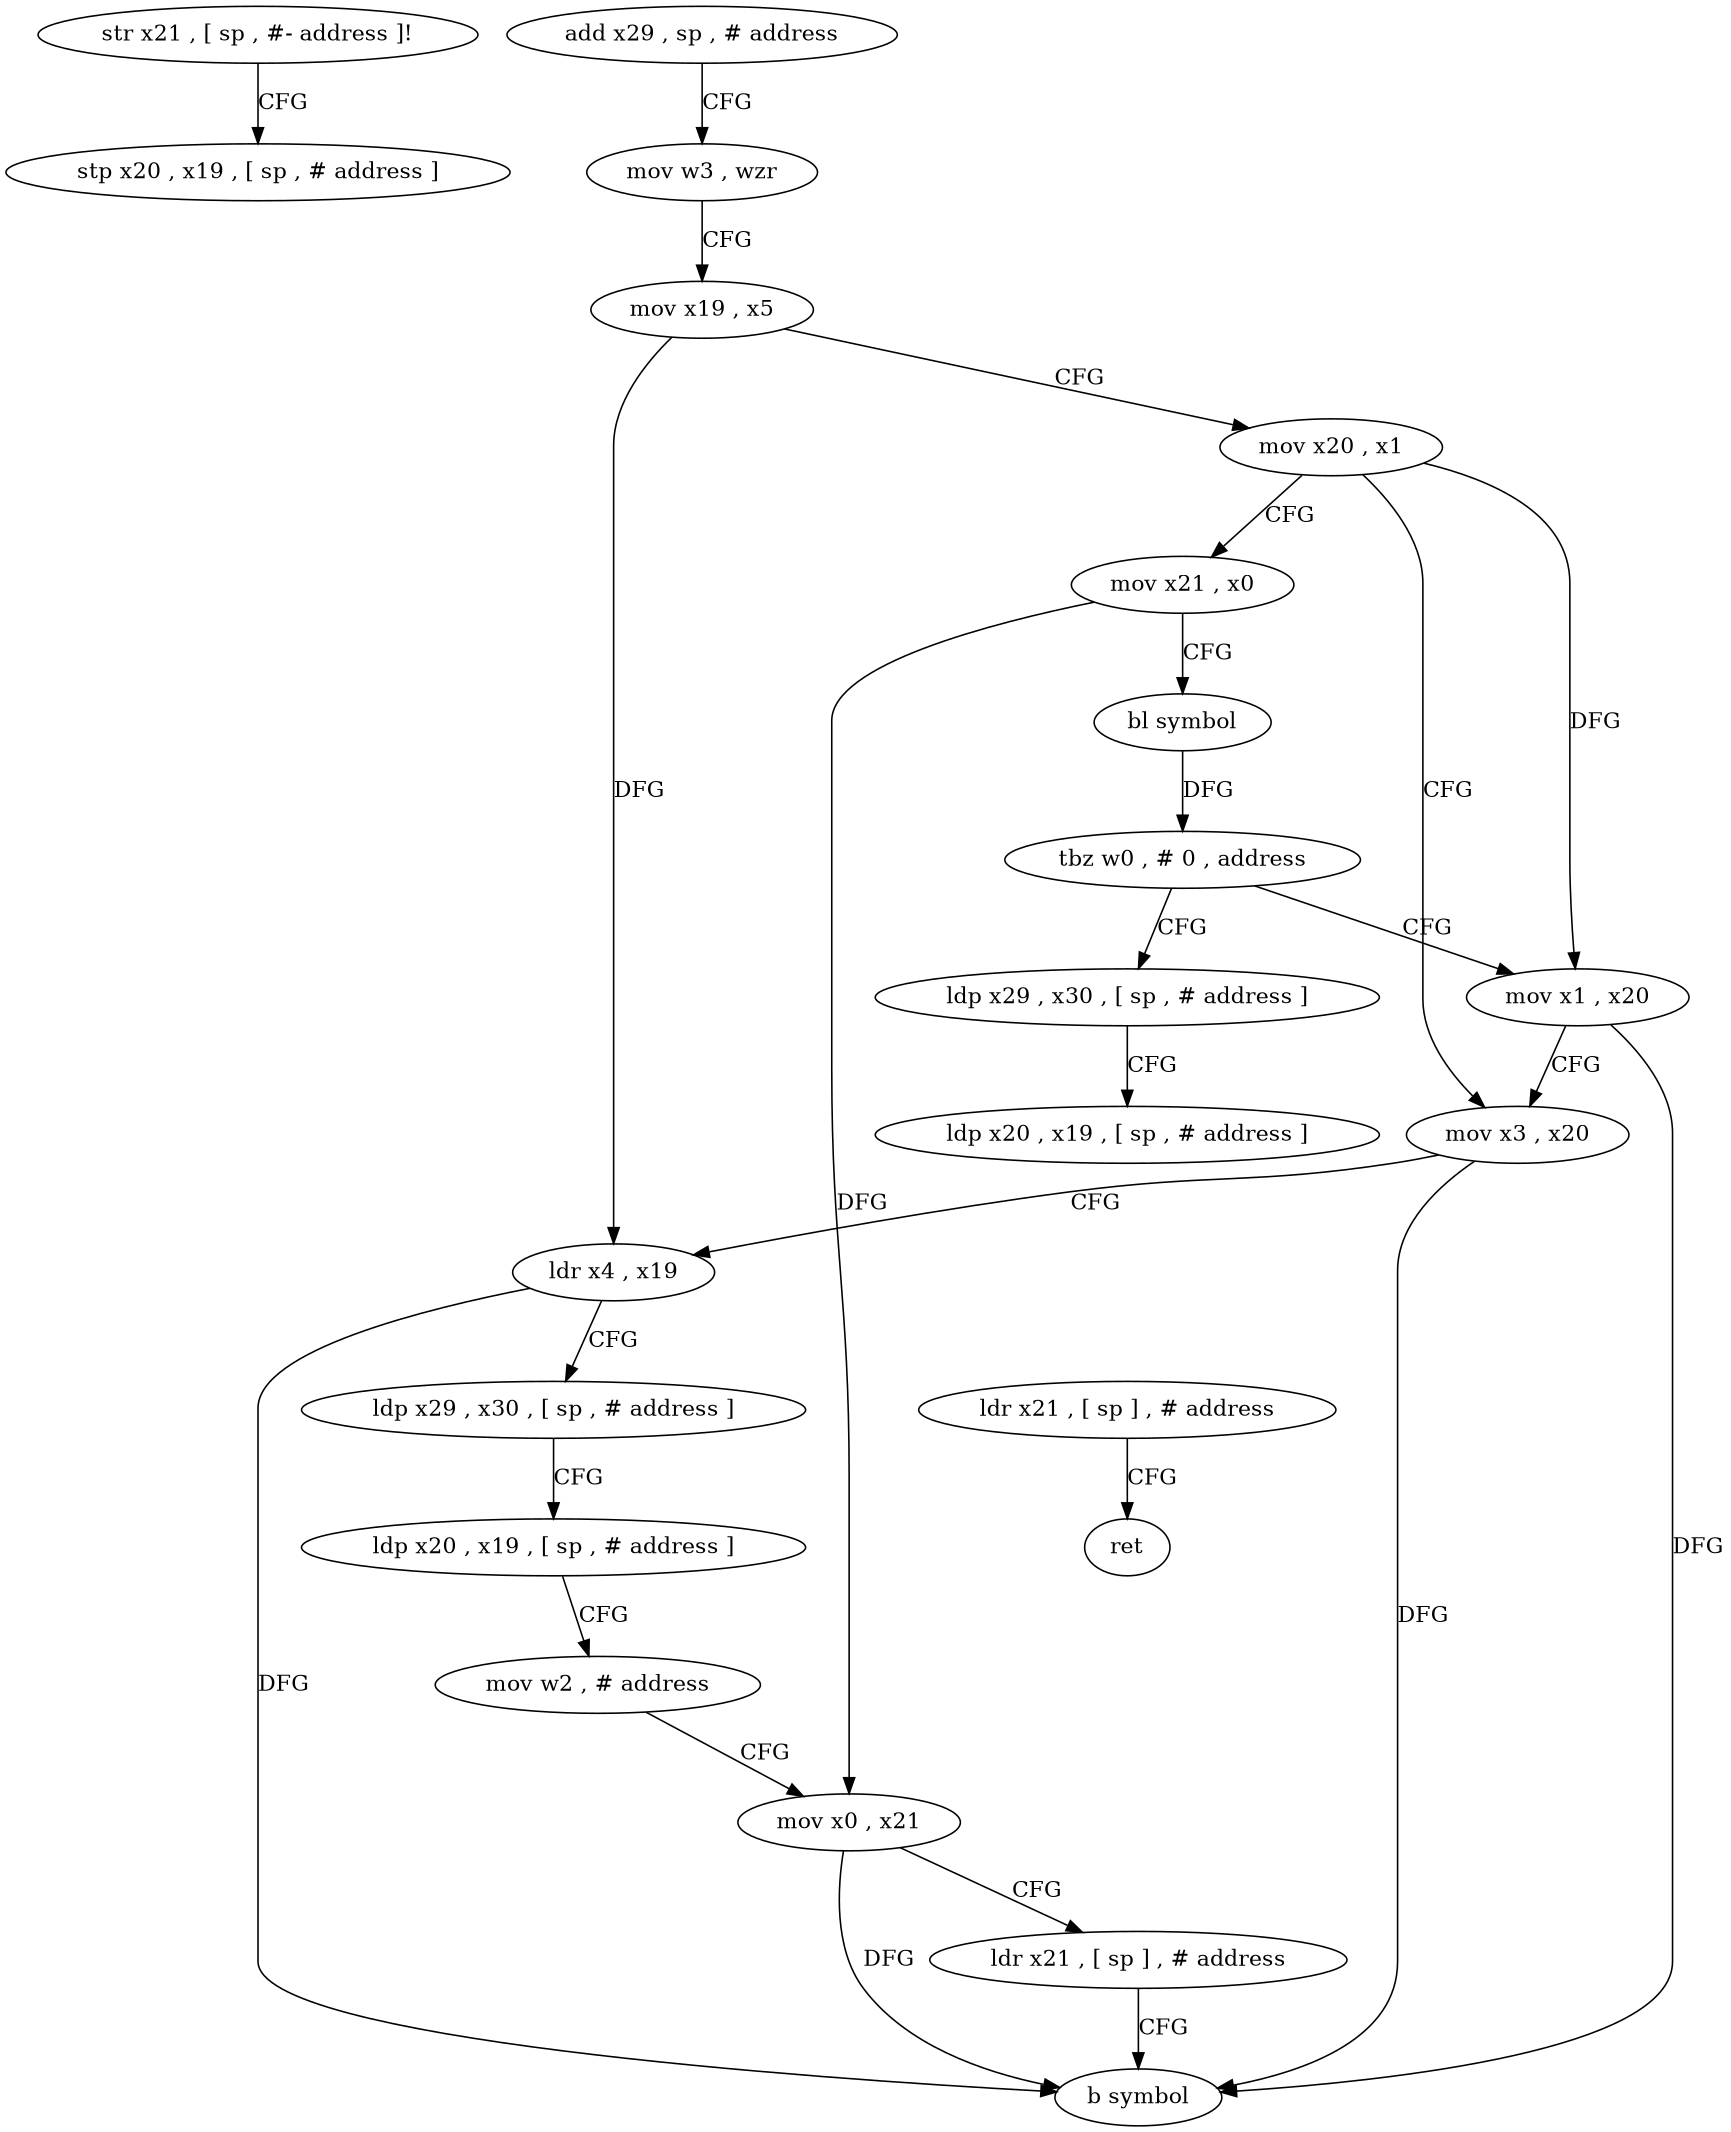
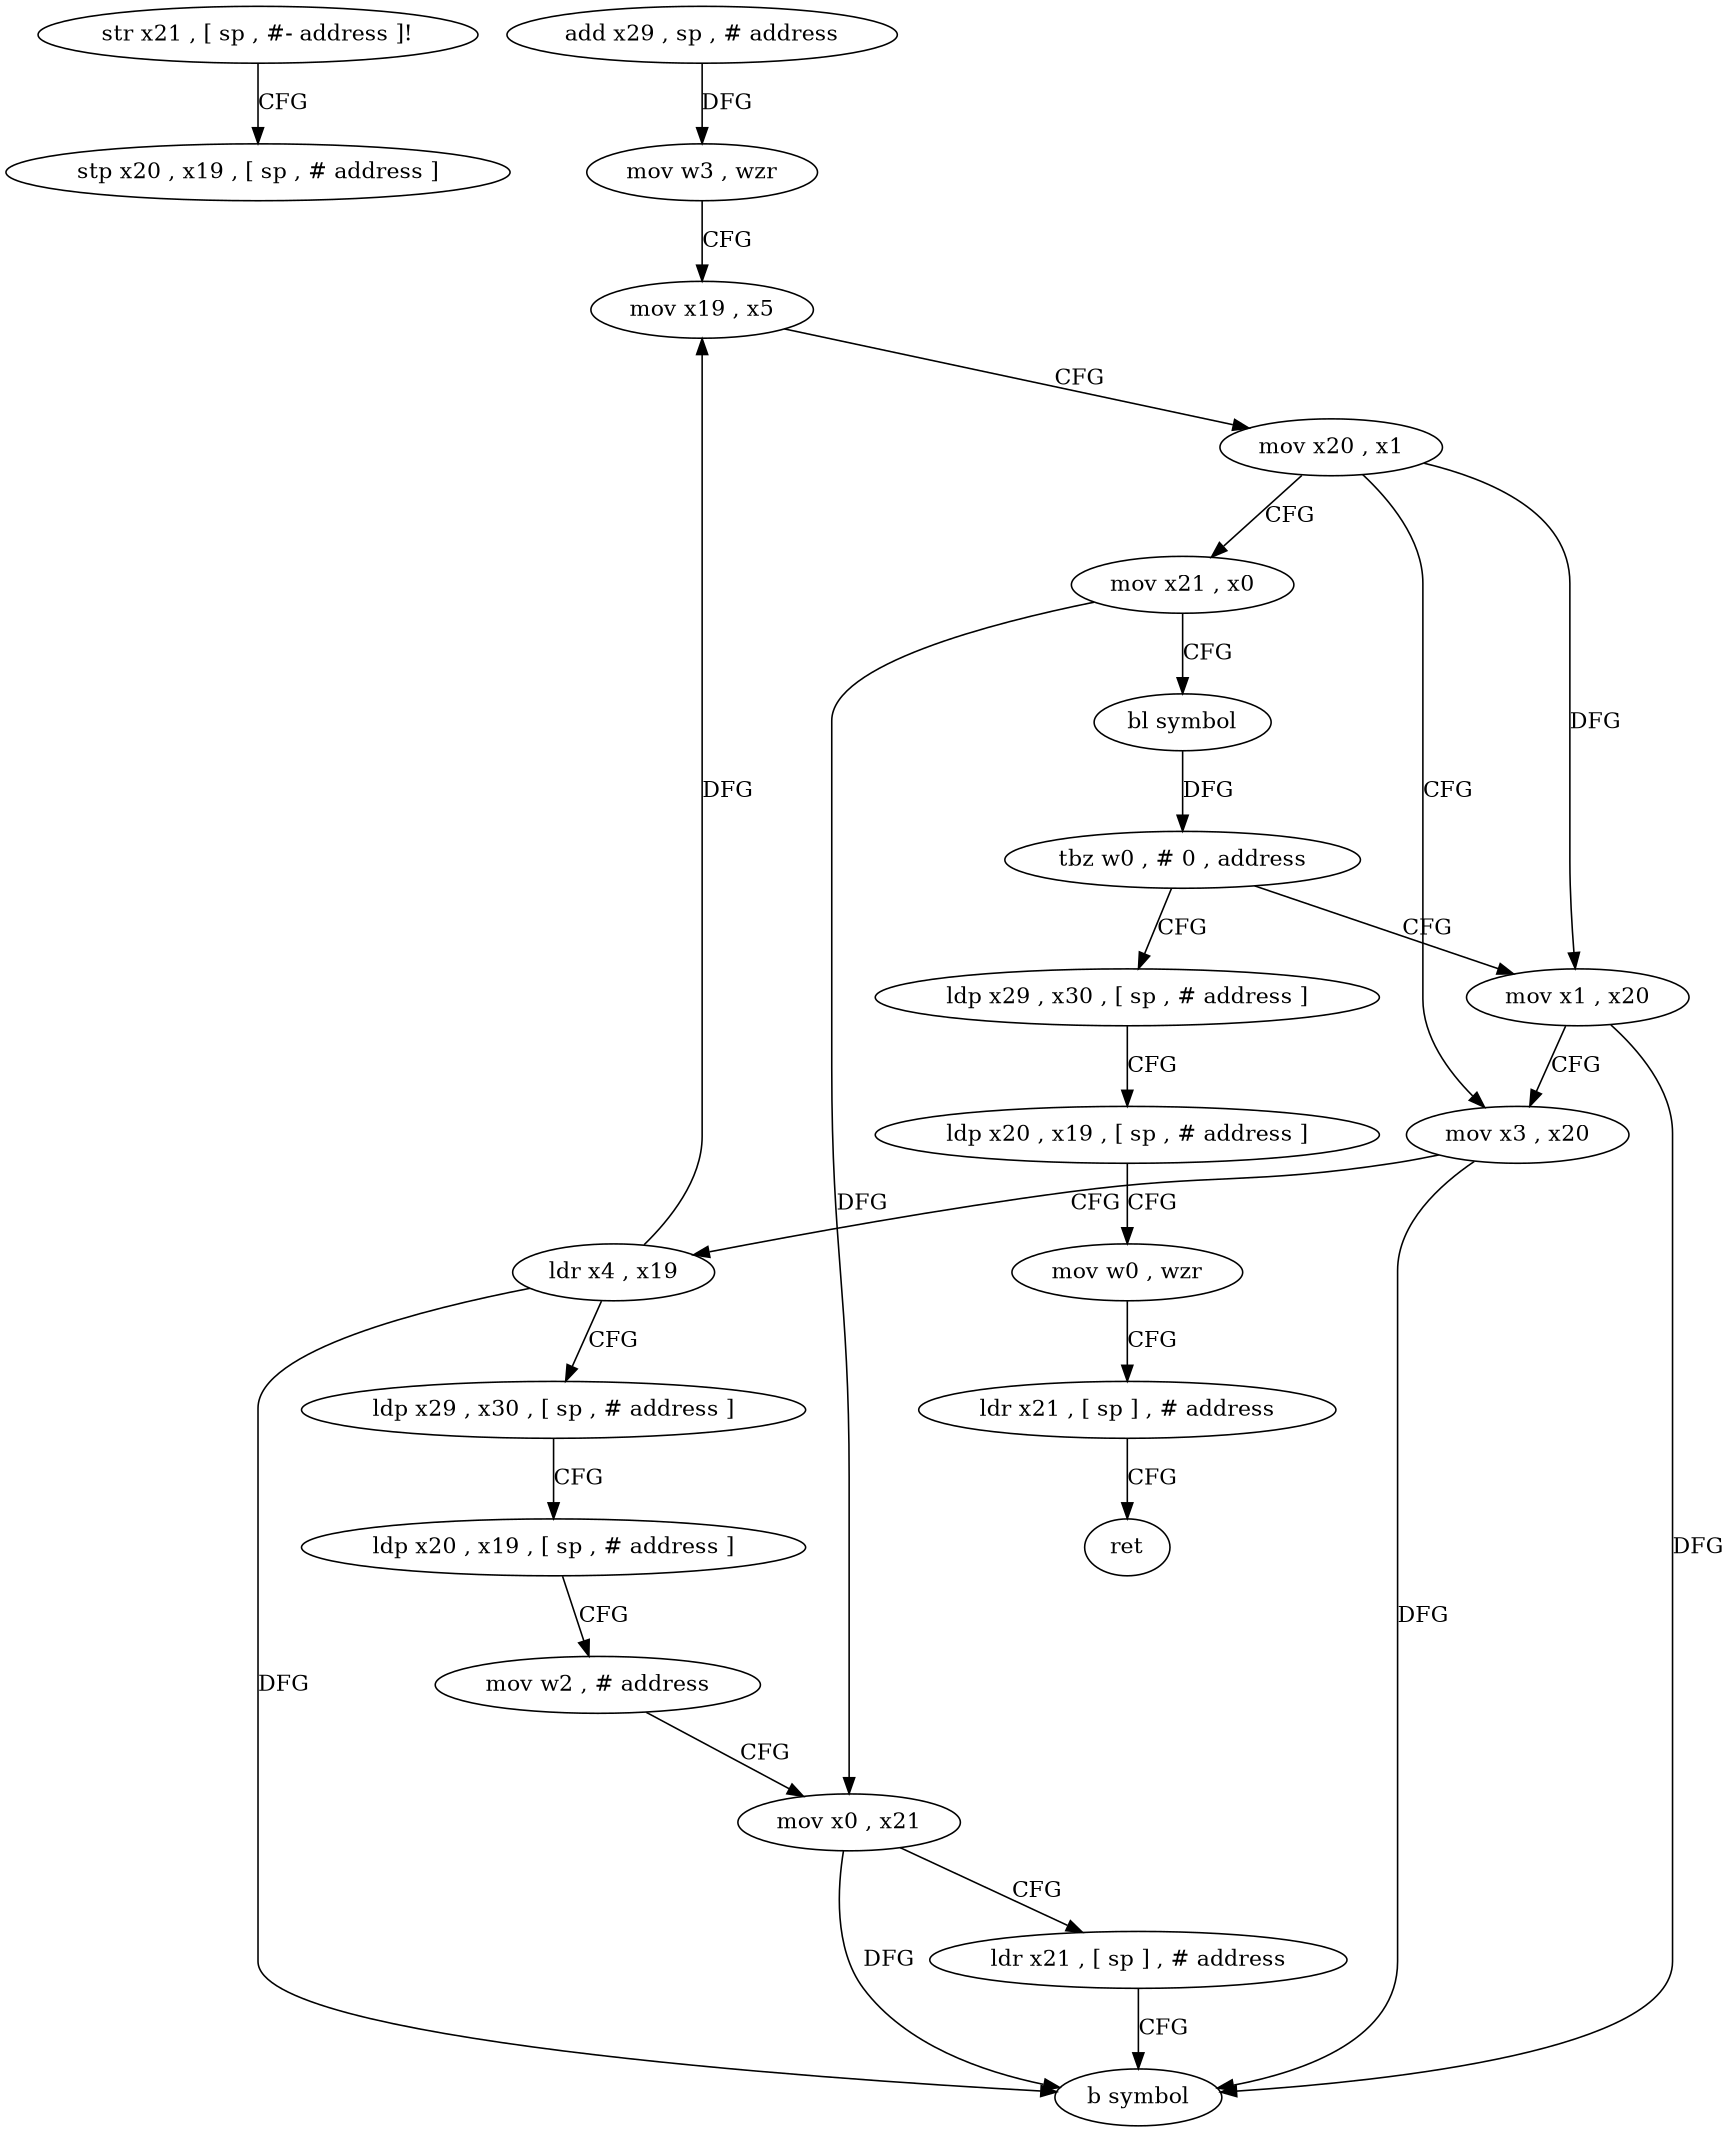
(727, 104) -> (727, 104)
(614, 774) -> (702, 809)
none -> (1127, 1272)
